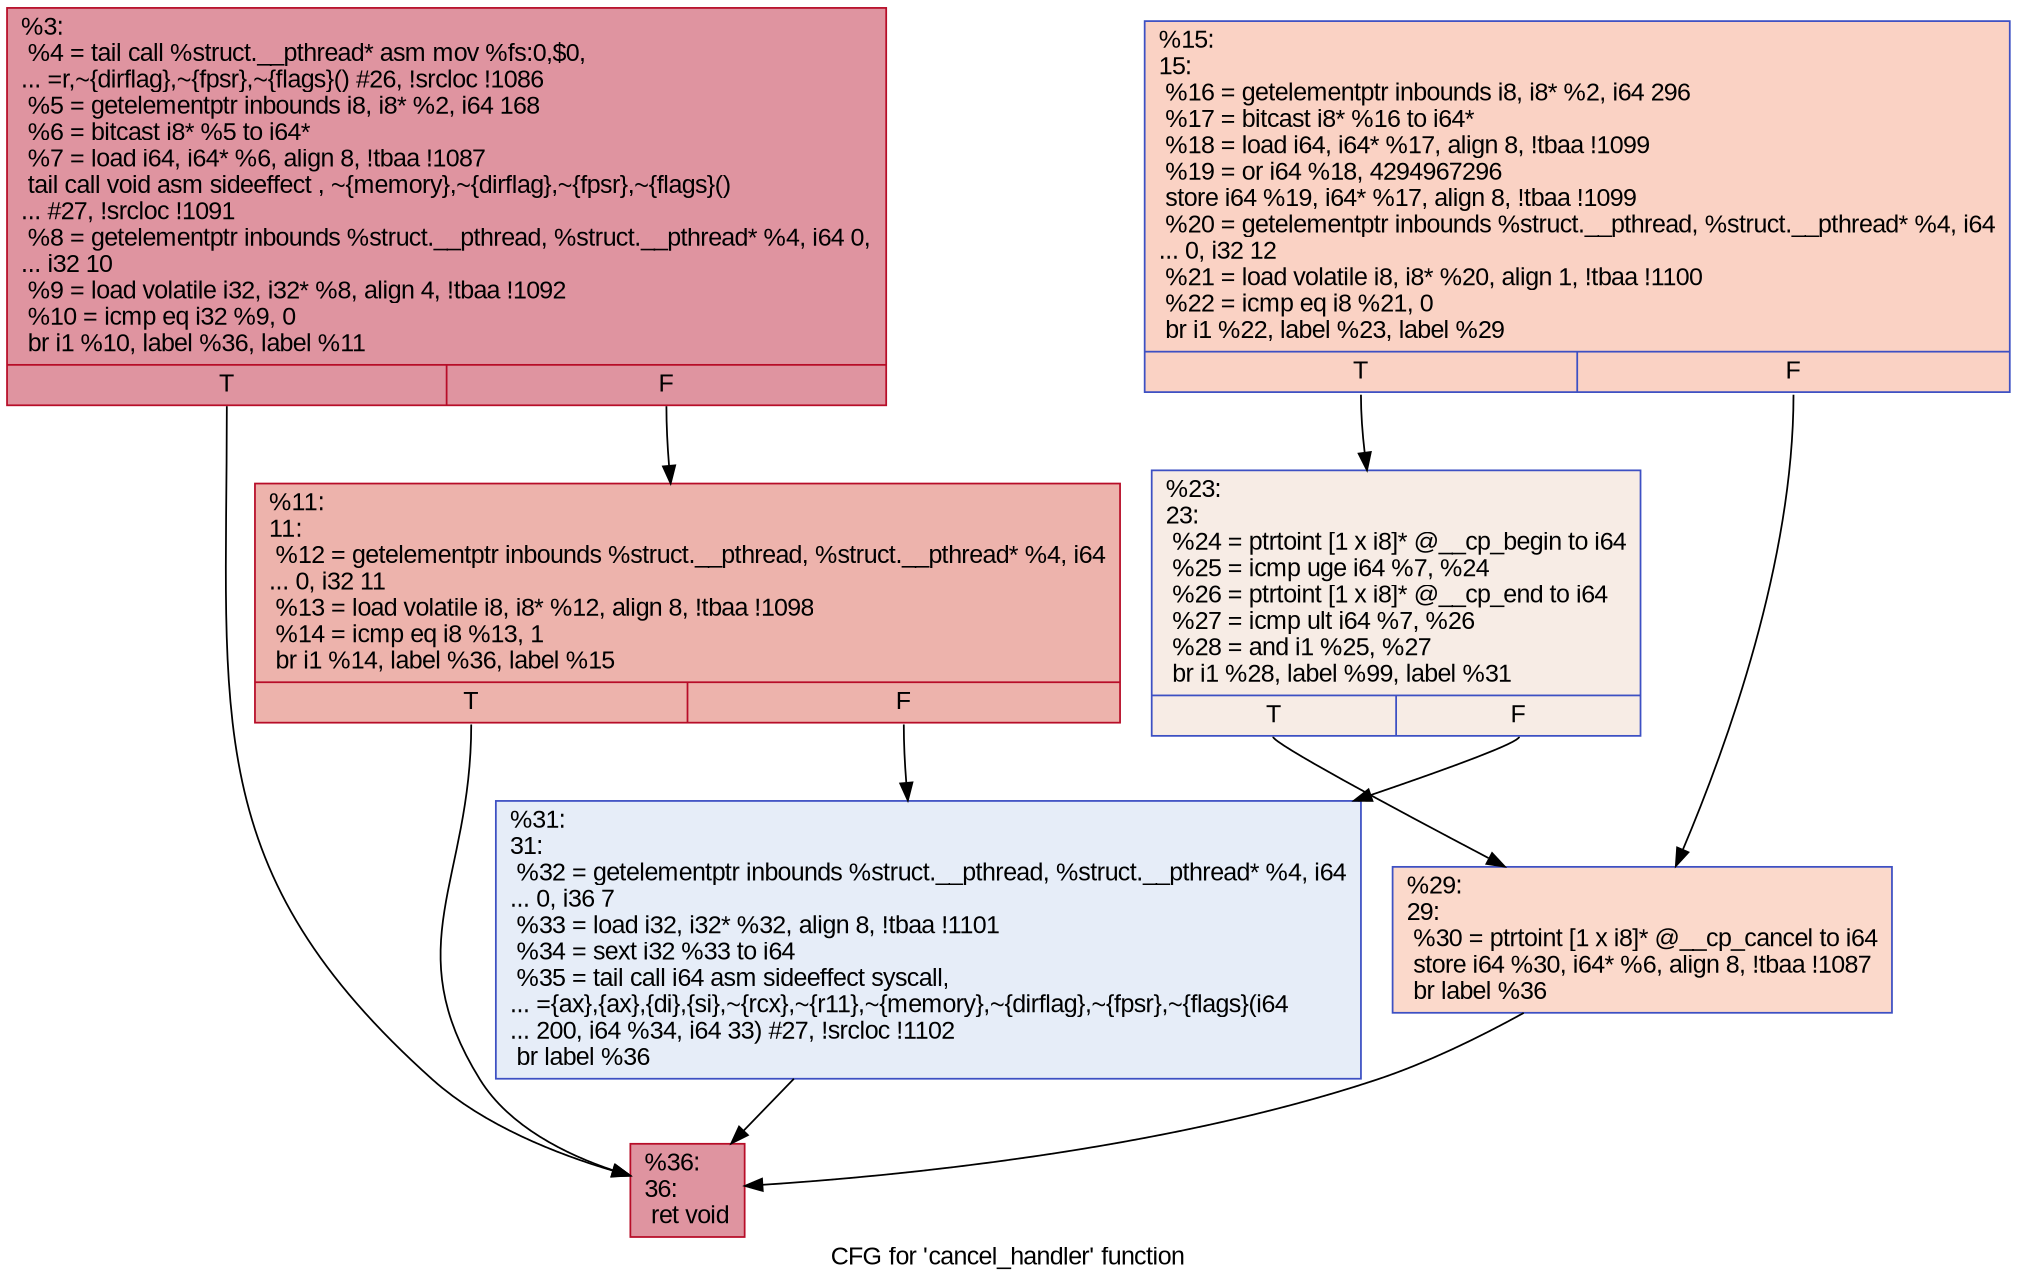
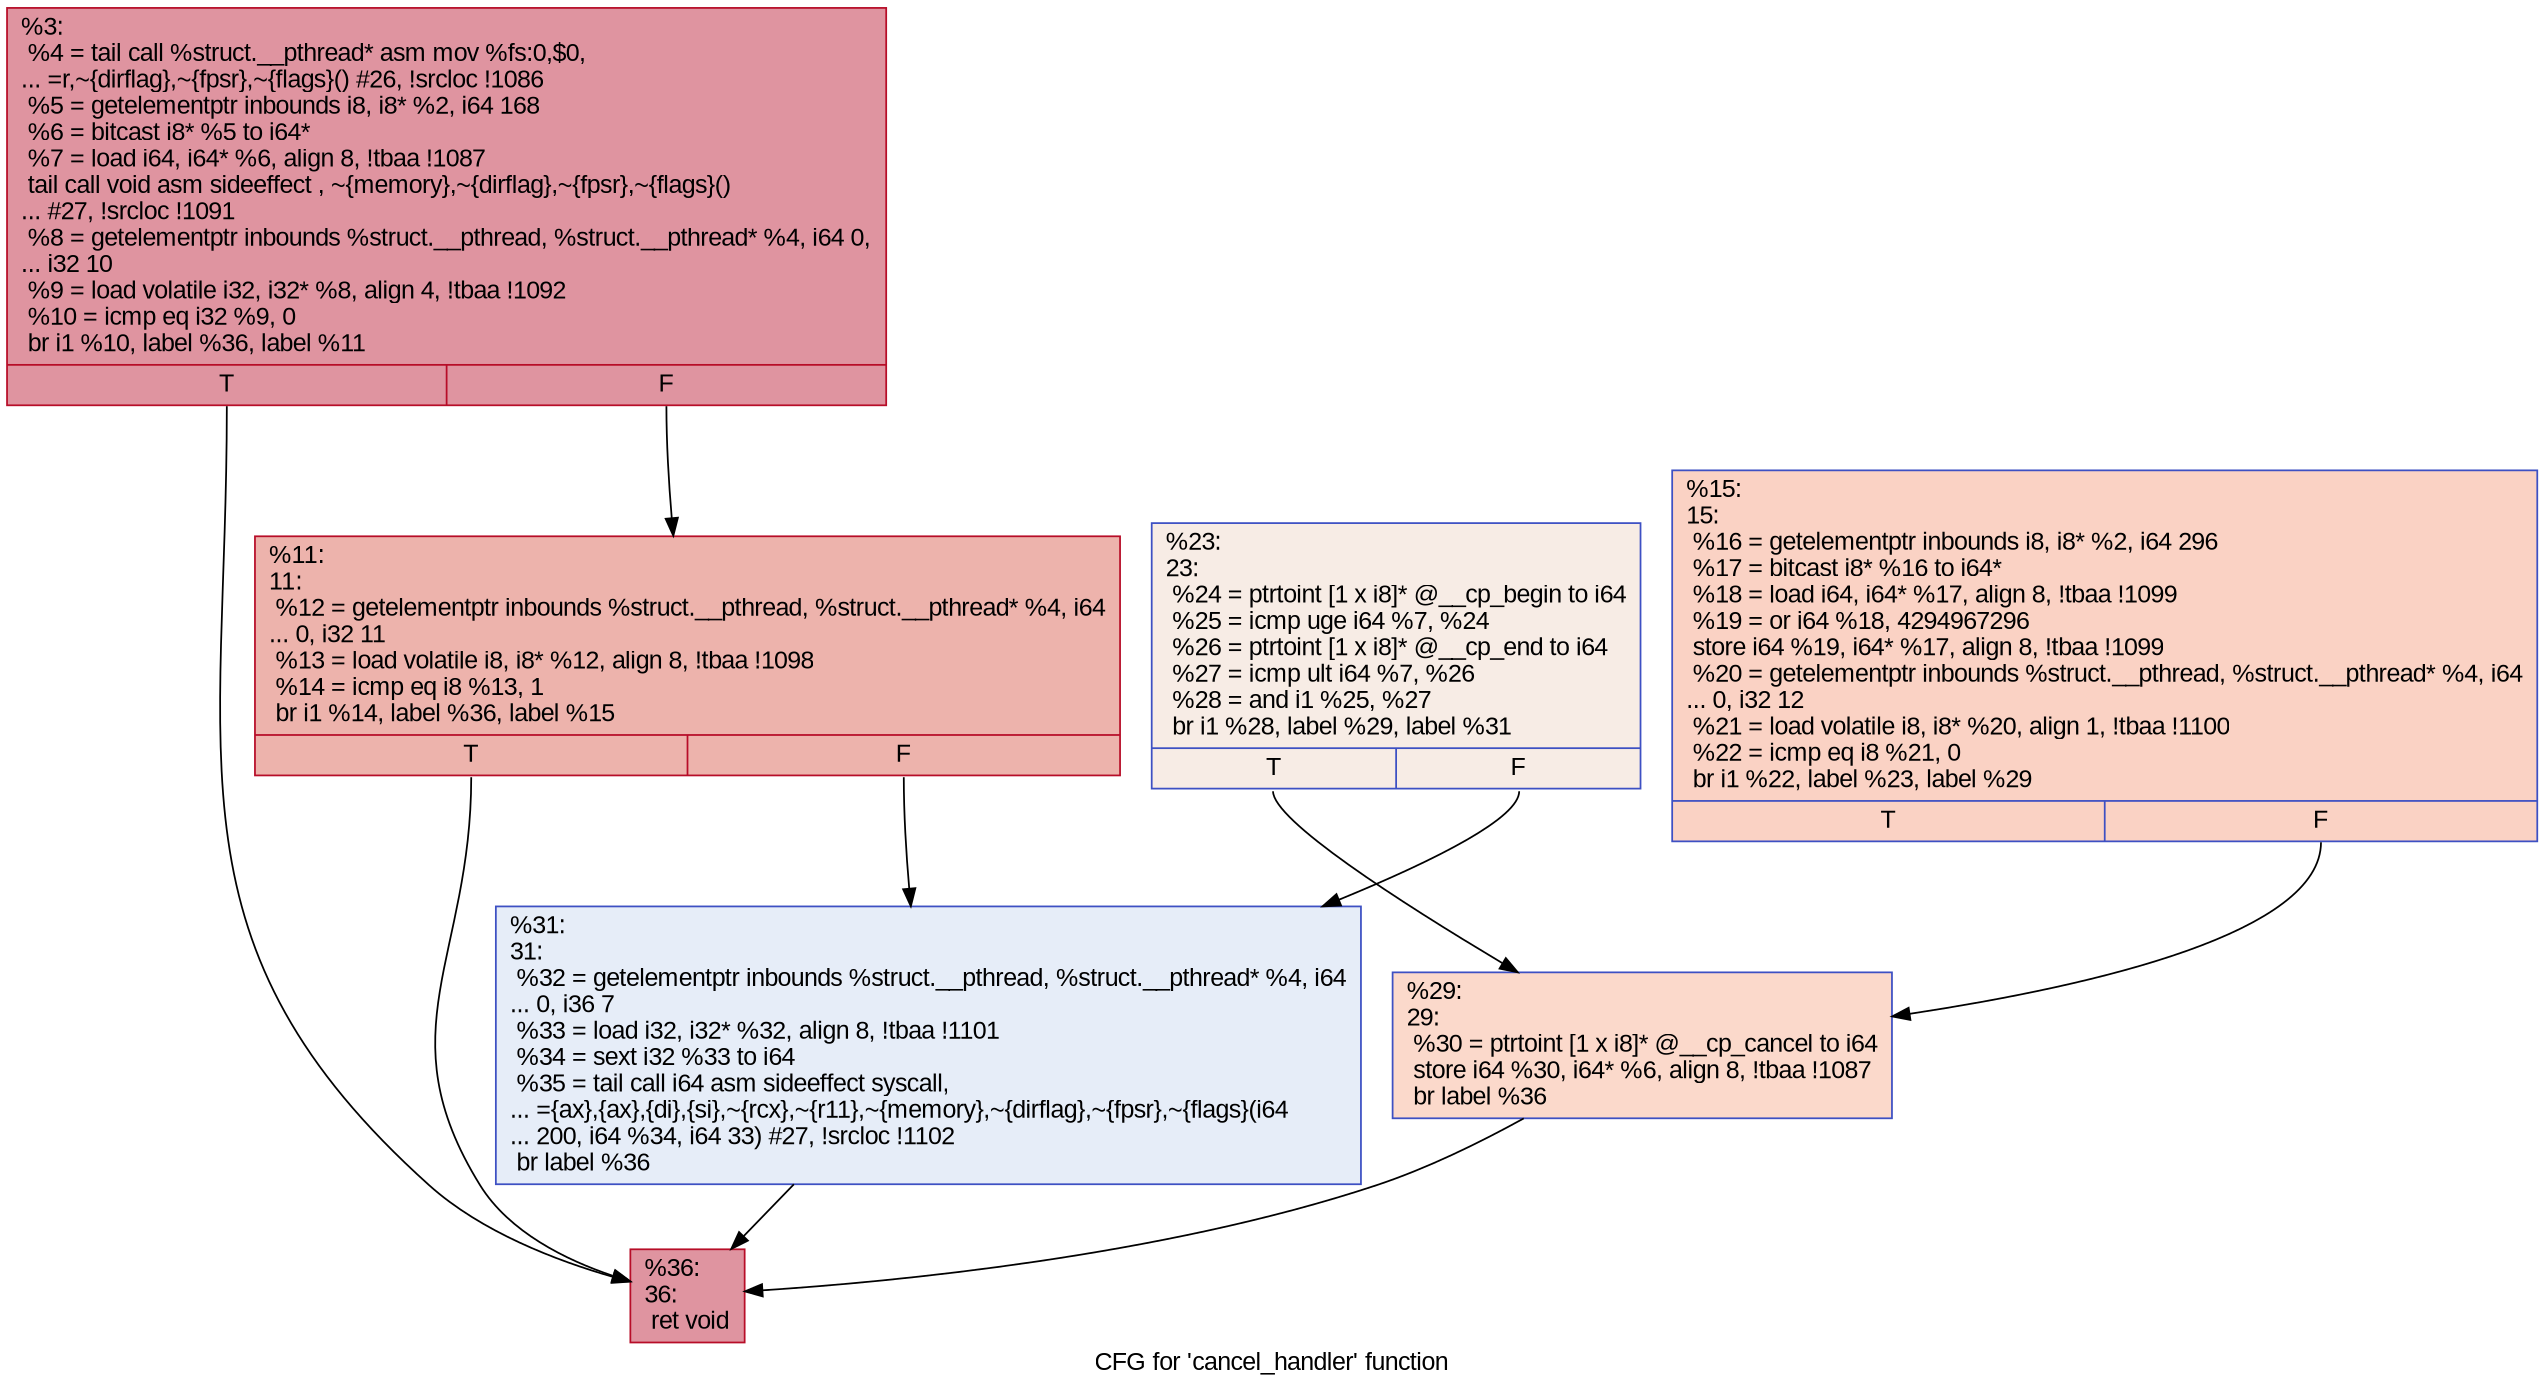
(1362, 424) -> none
(1339, 674) -> (1339, 727)
